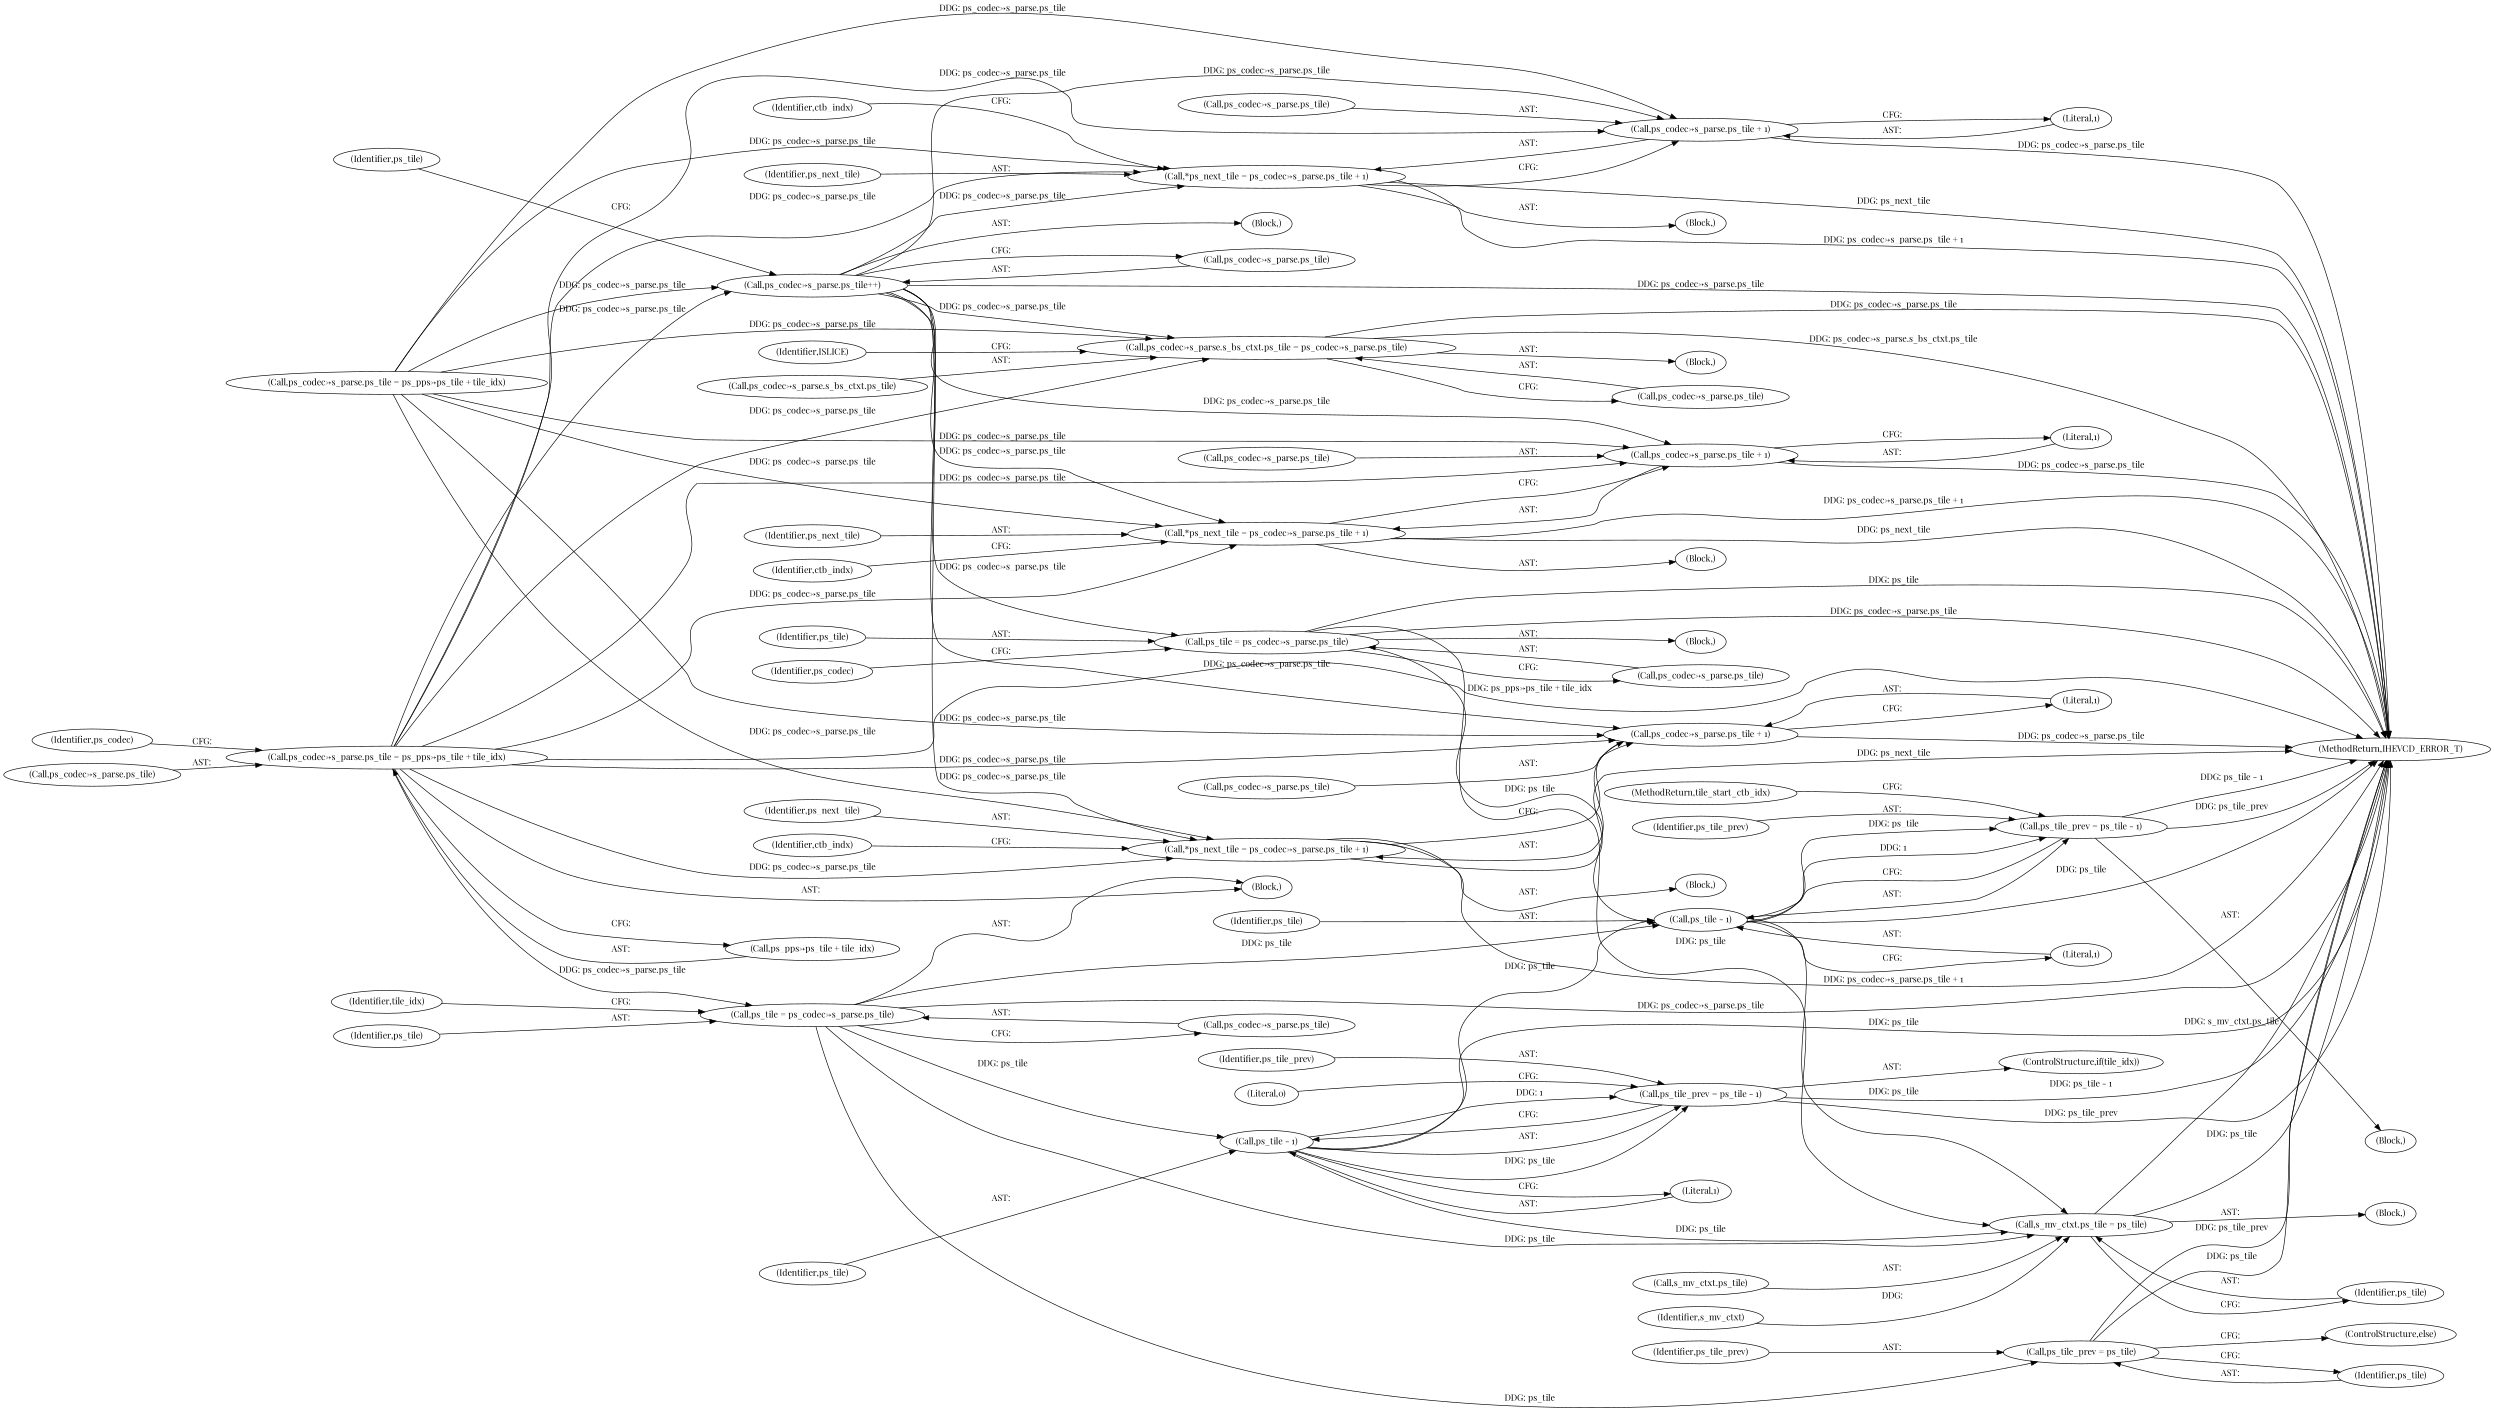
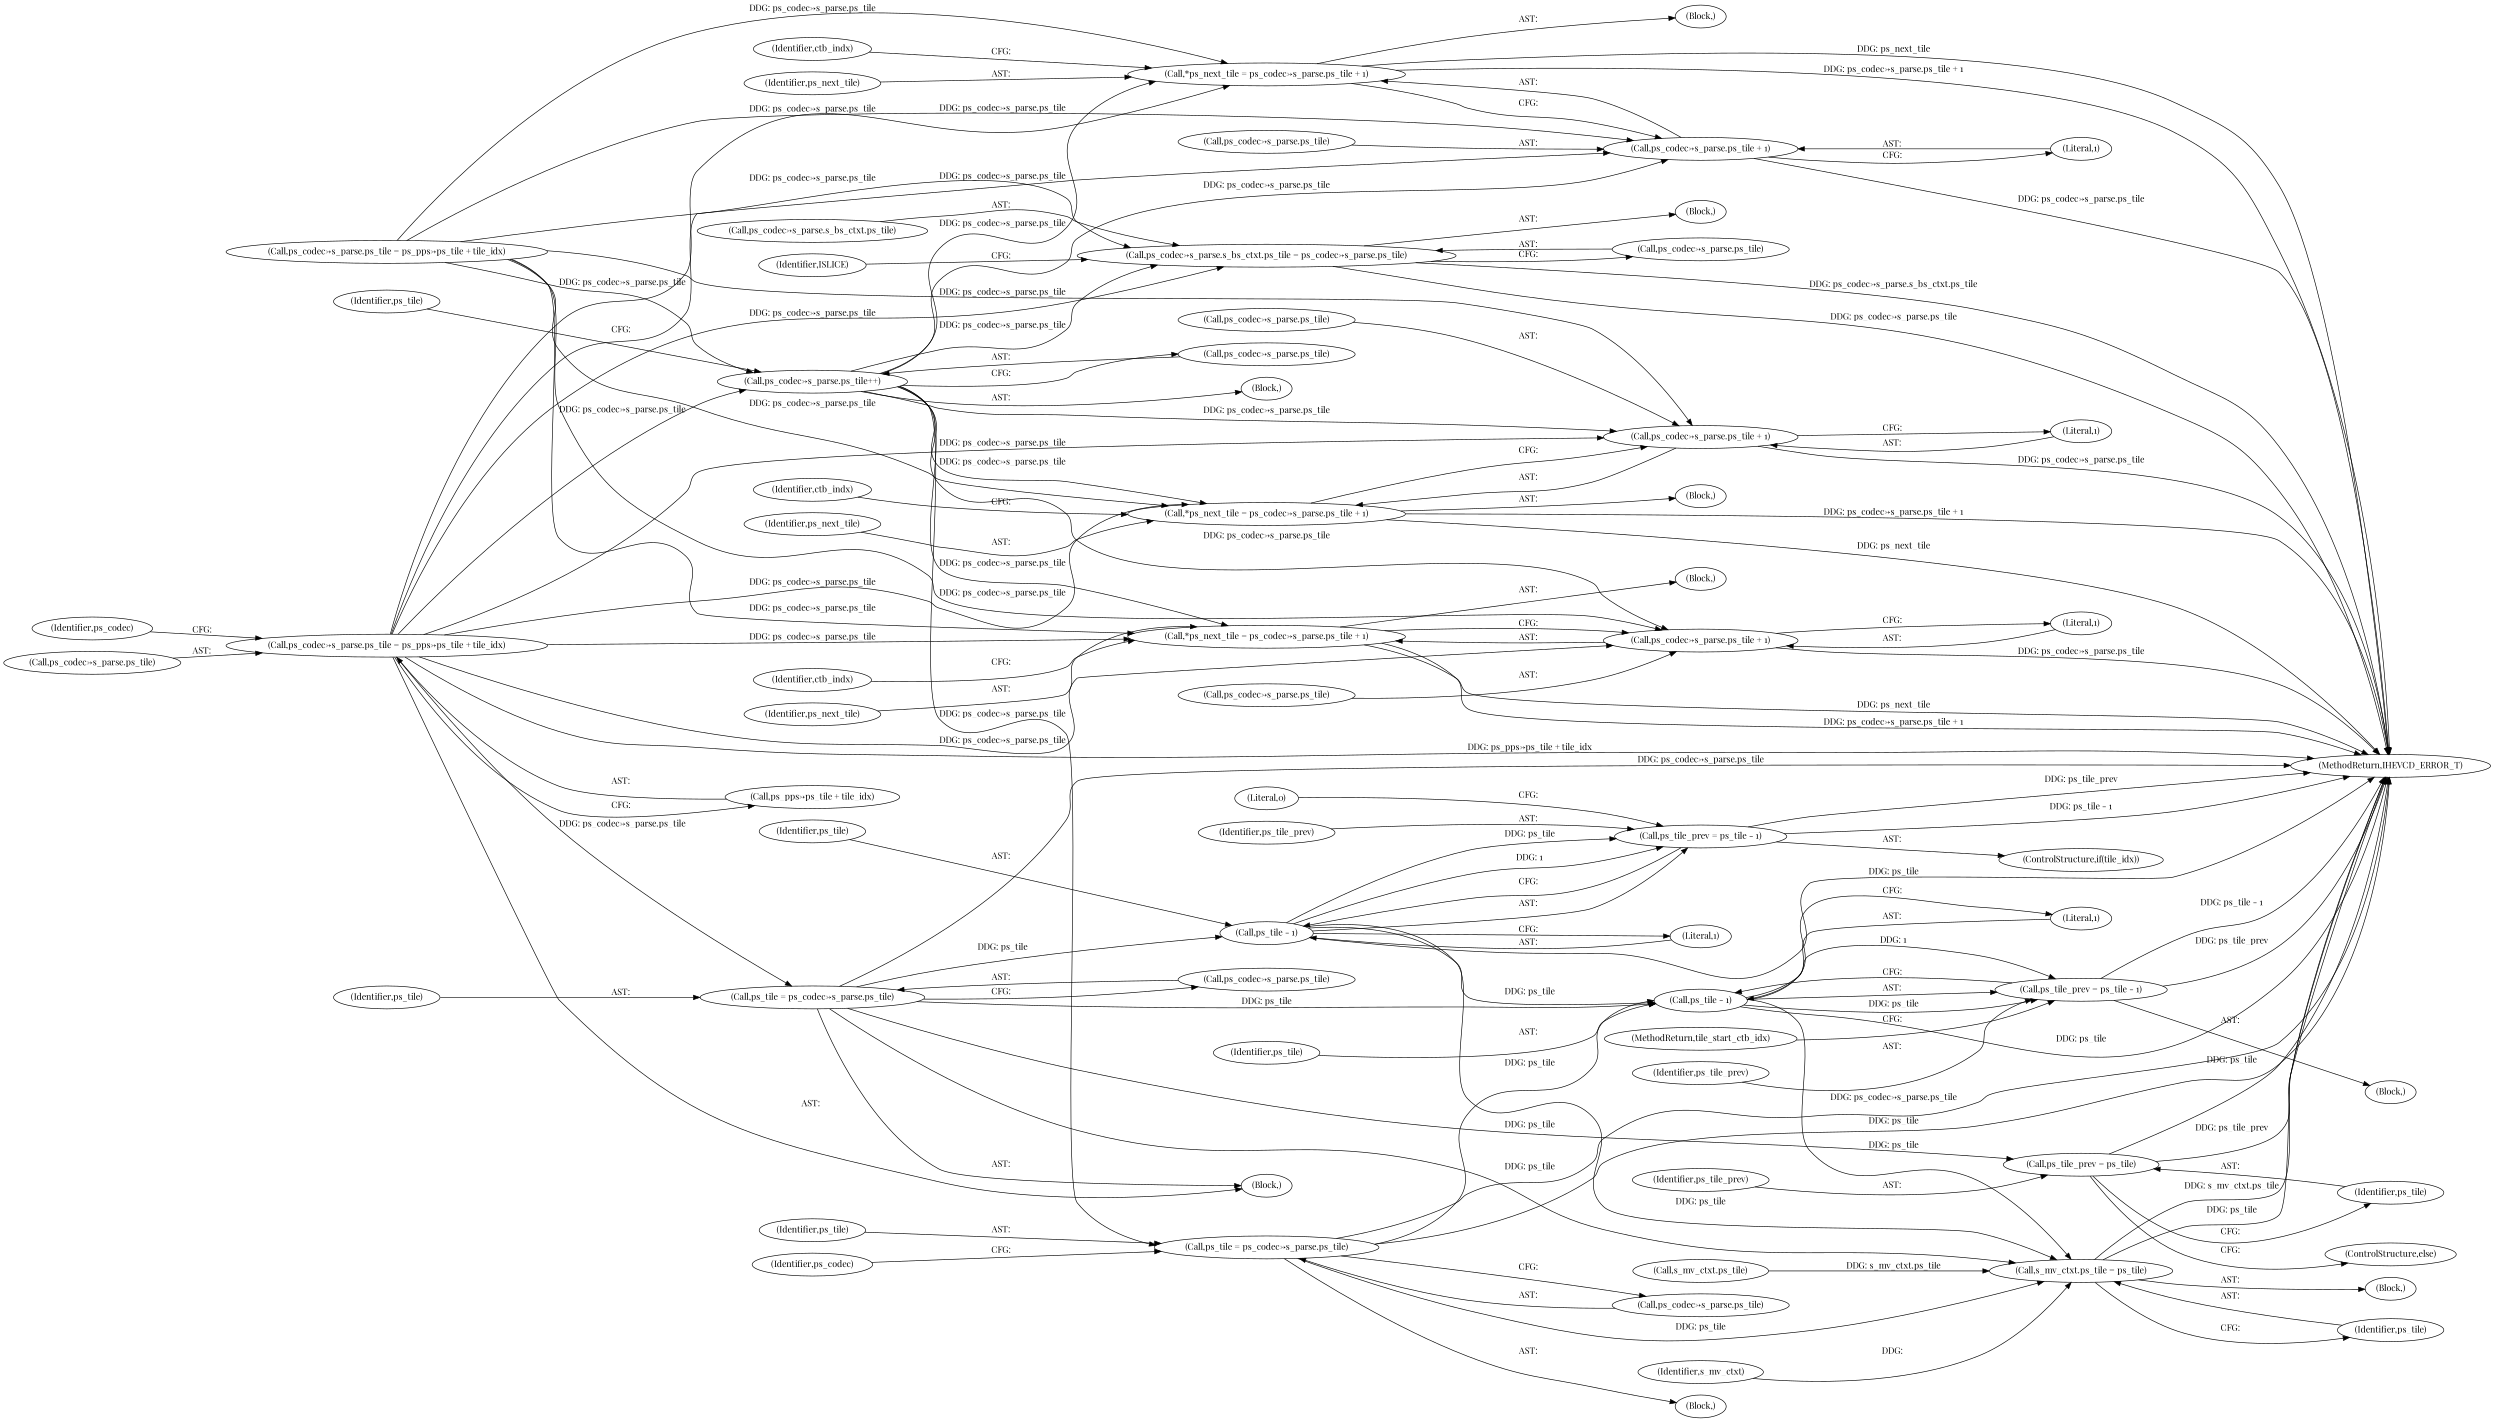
(1814, 291) -> none
(387, 1002) -> none
(1894, 1268) -> (1894, 1266)
